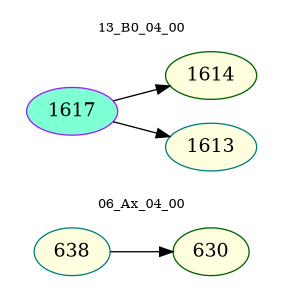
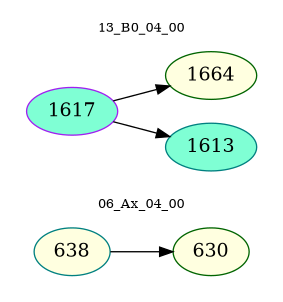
(211, 76) -> (211, 76)
(211, 147) -> (211, 147)
